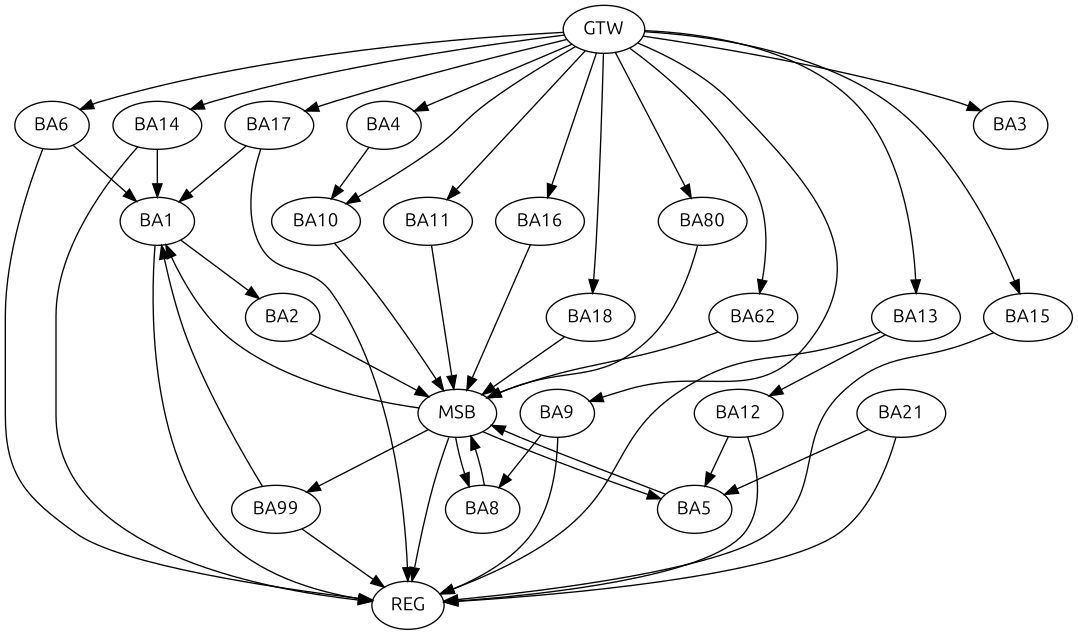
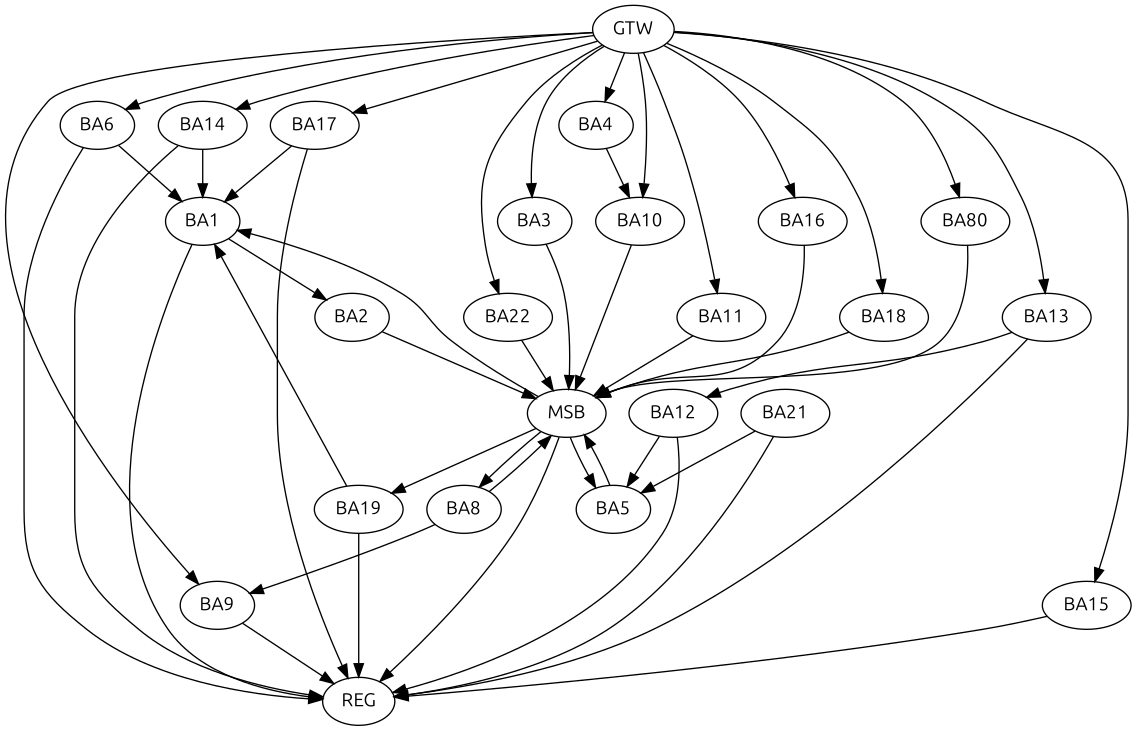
none -> (567, 308)
(753, 317) -> (508, 317)
(523, 457) -> (350, 558)
(276, 509) -> (359, 509)
